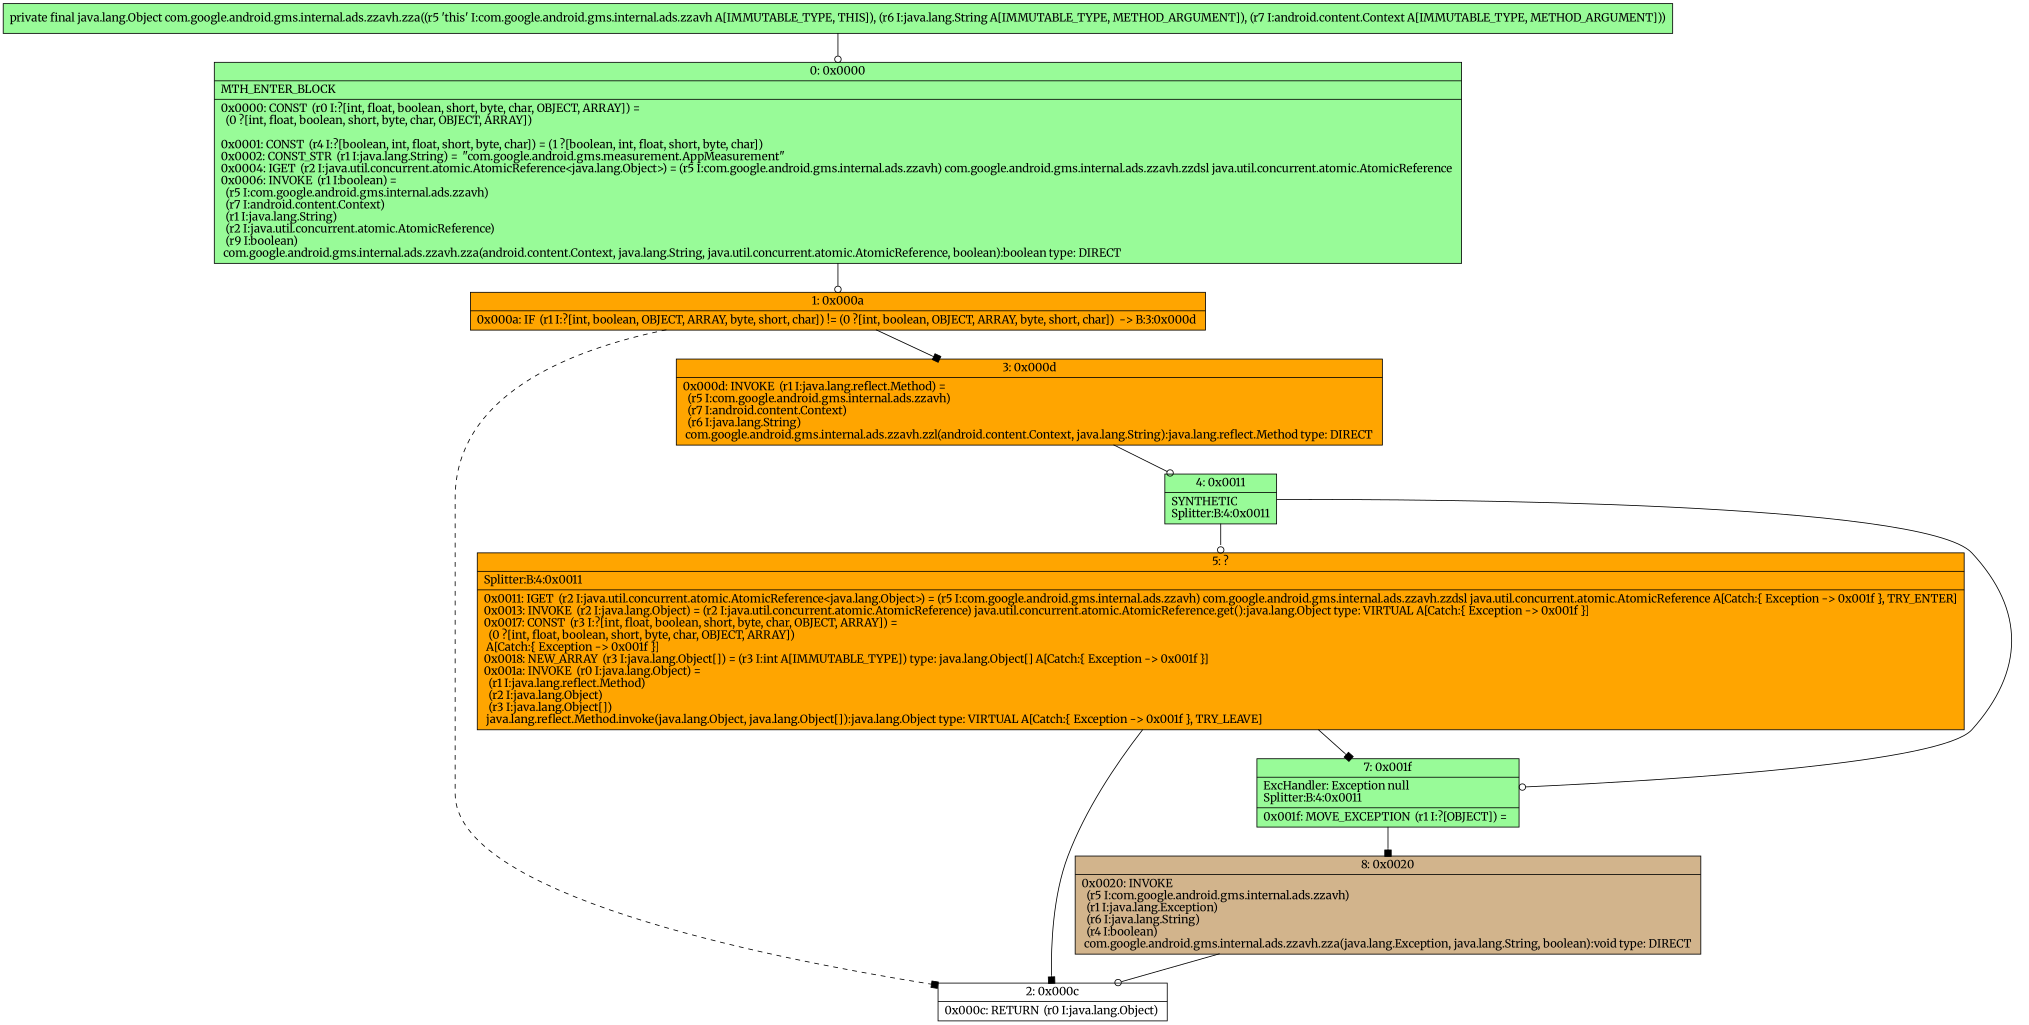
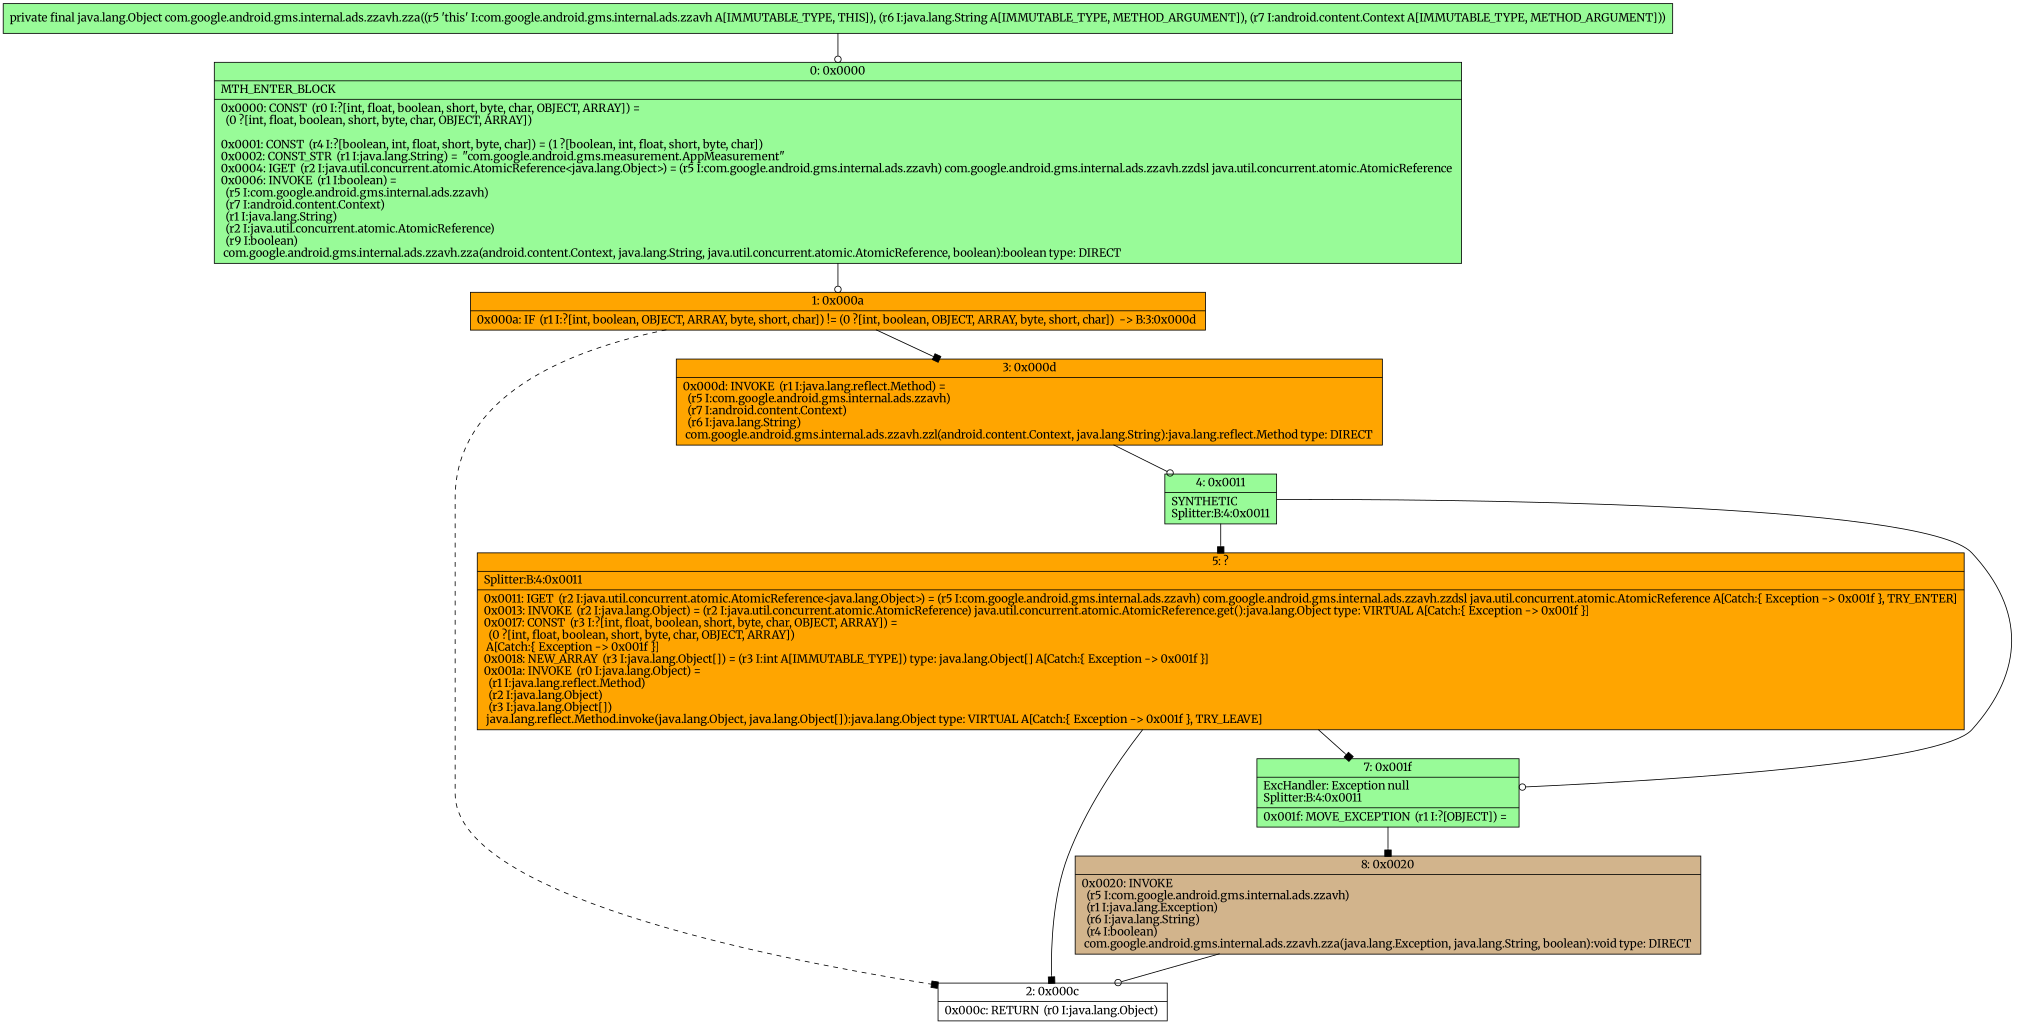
(1221, 534) -> (1221, 534)
